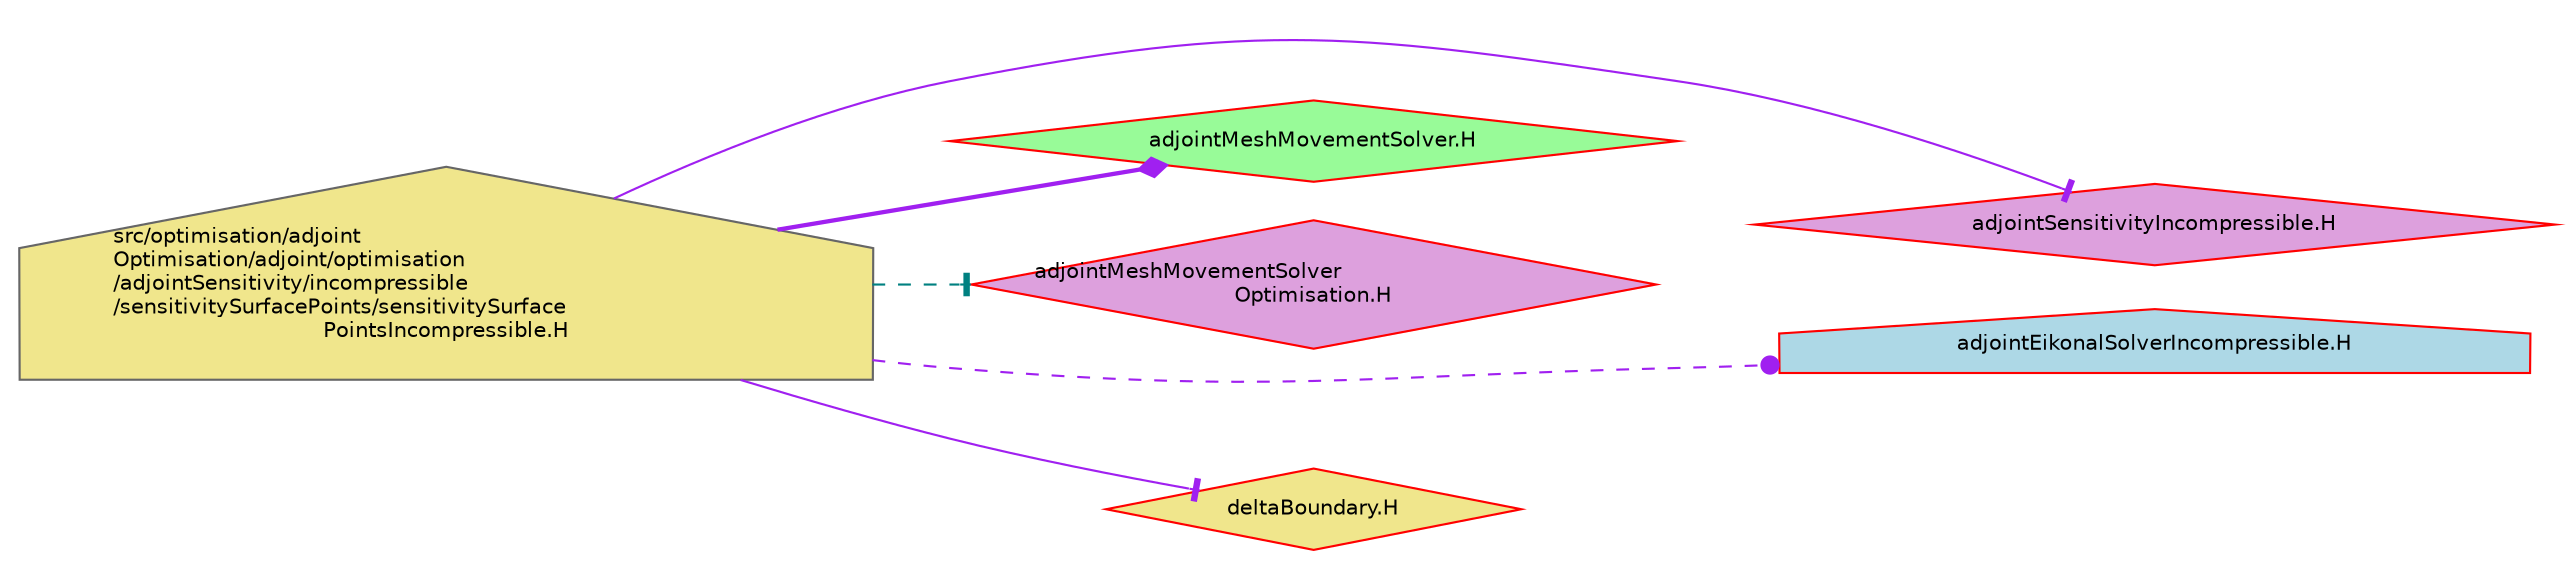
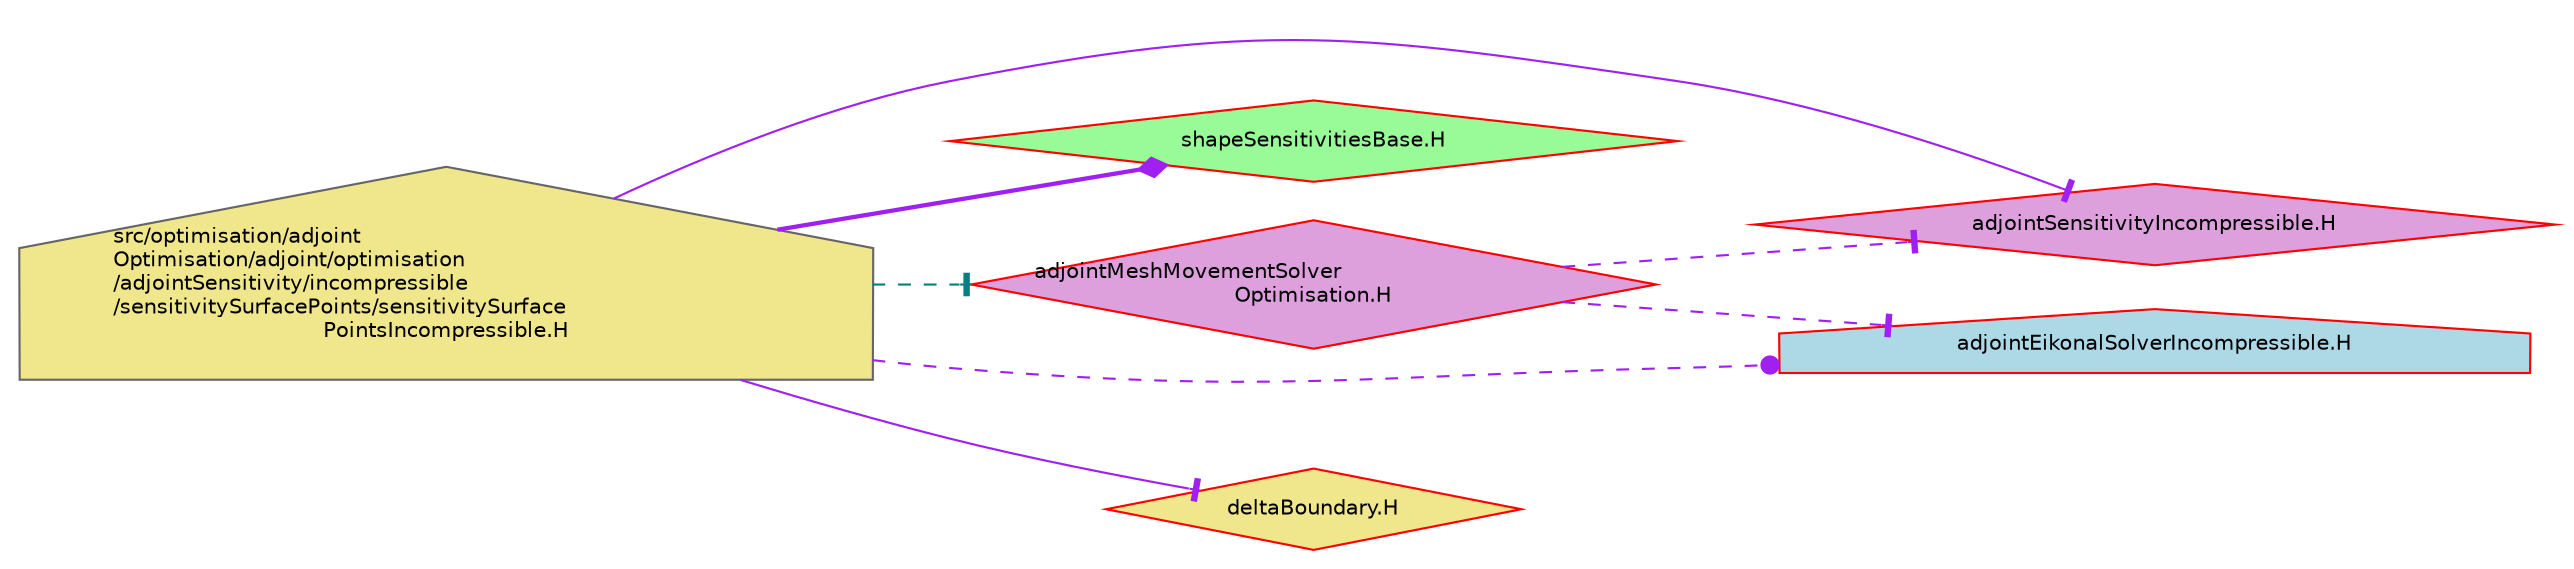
(1314, 141) -> (1314, 141)
none -> (1735, 254)
none -> (1722, 314)
